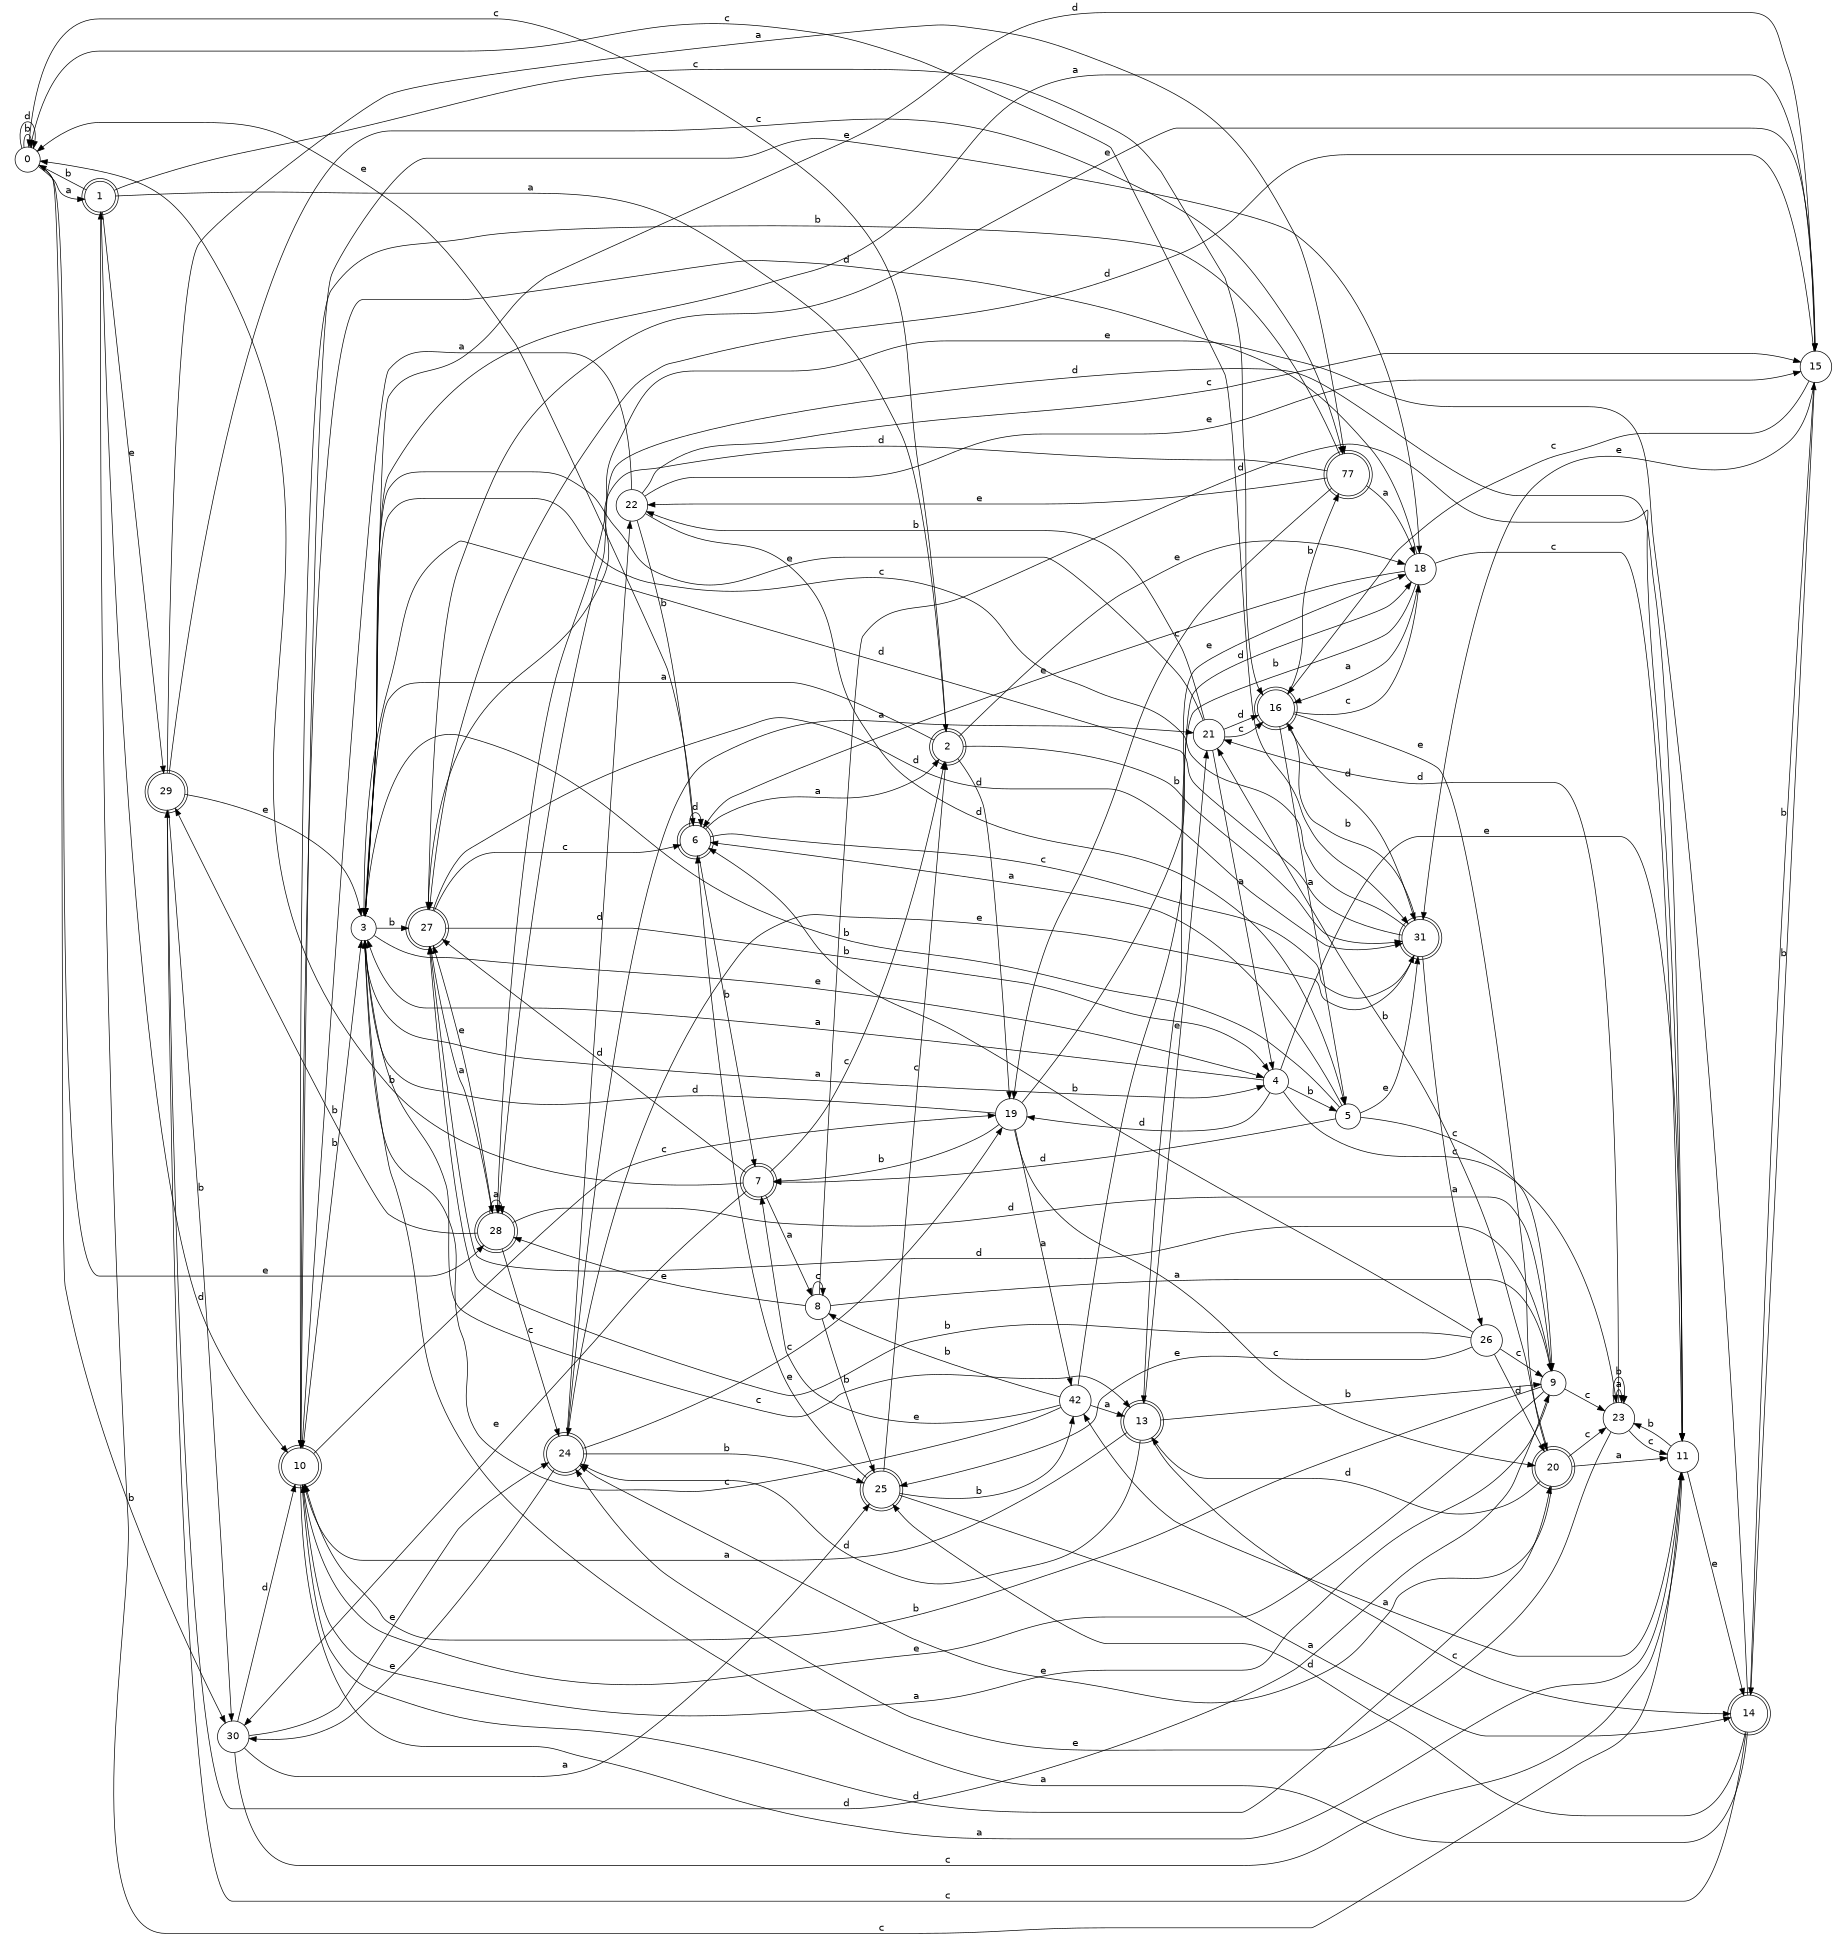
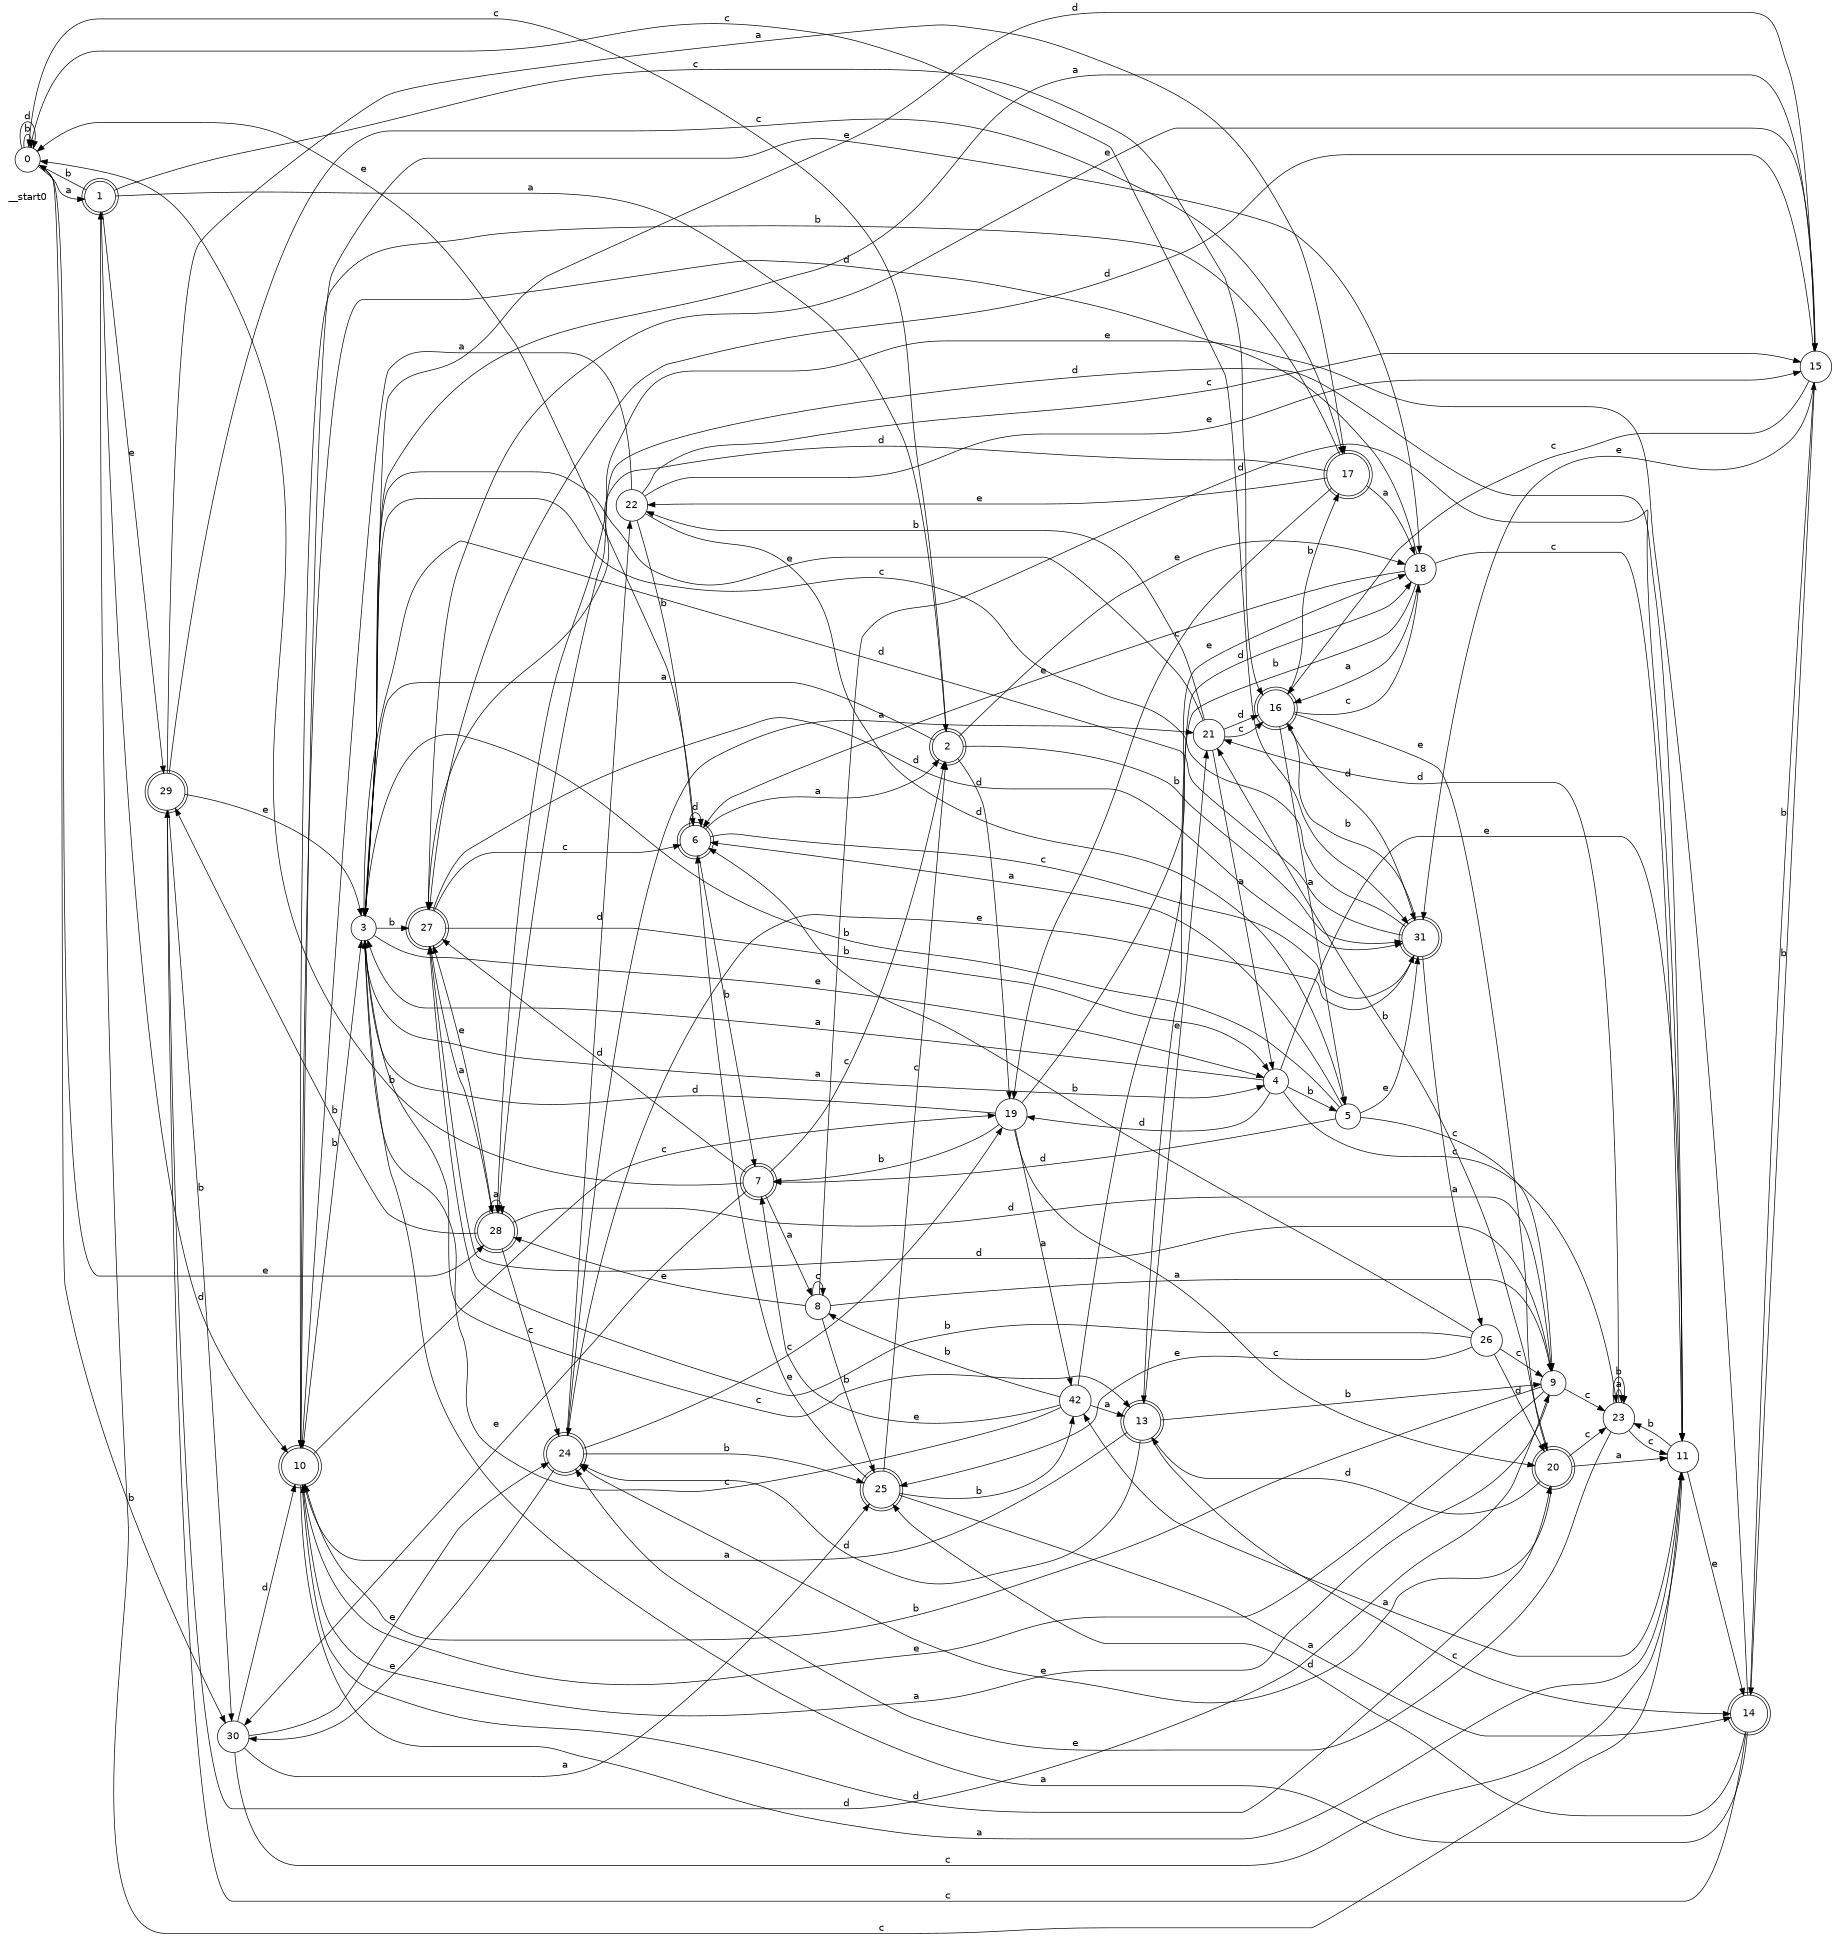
none -> (28, 197)
(1348, 475) -> (1348, 475)
